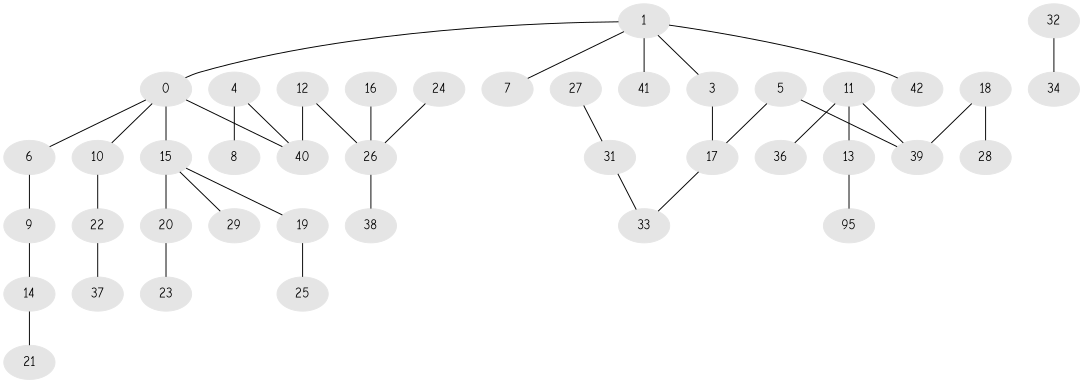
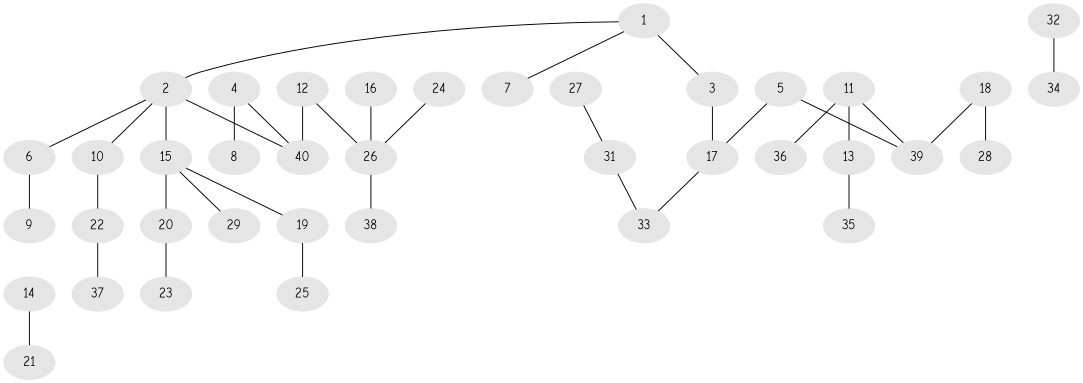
(166, 89) -> (166, 89)
(644, 89) -> none
(917, 89) -> none
(849, 226) -> (849, 226)
(29, 260) -> none
